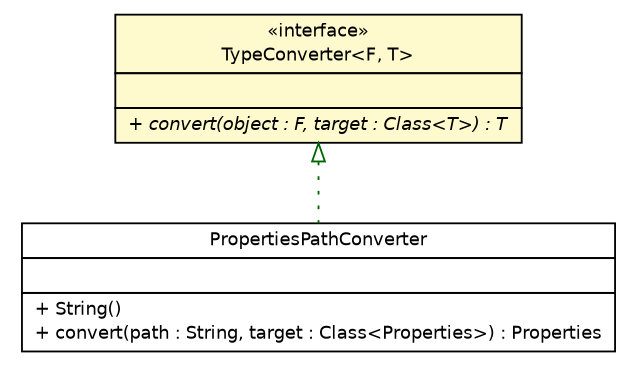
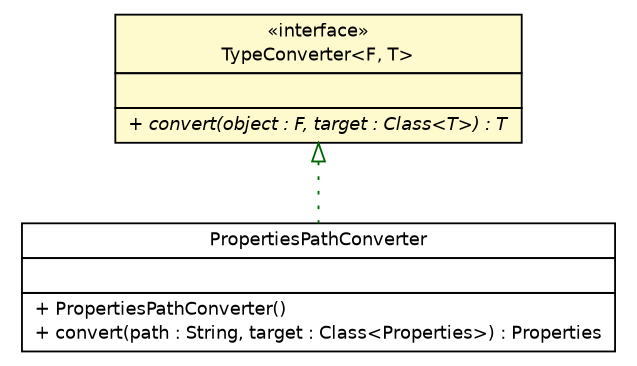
(79, 309) -> (161, 309)
